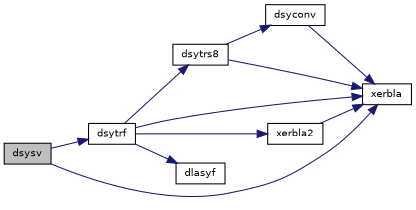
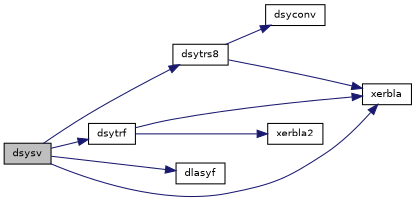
(337, 51) -> none
(152, 98) -> (105, 104)
(336, 116) -> none
(151, 151) -> (108, 163)
